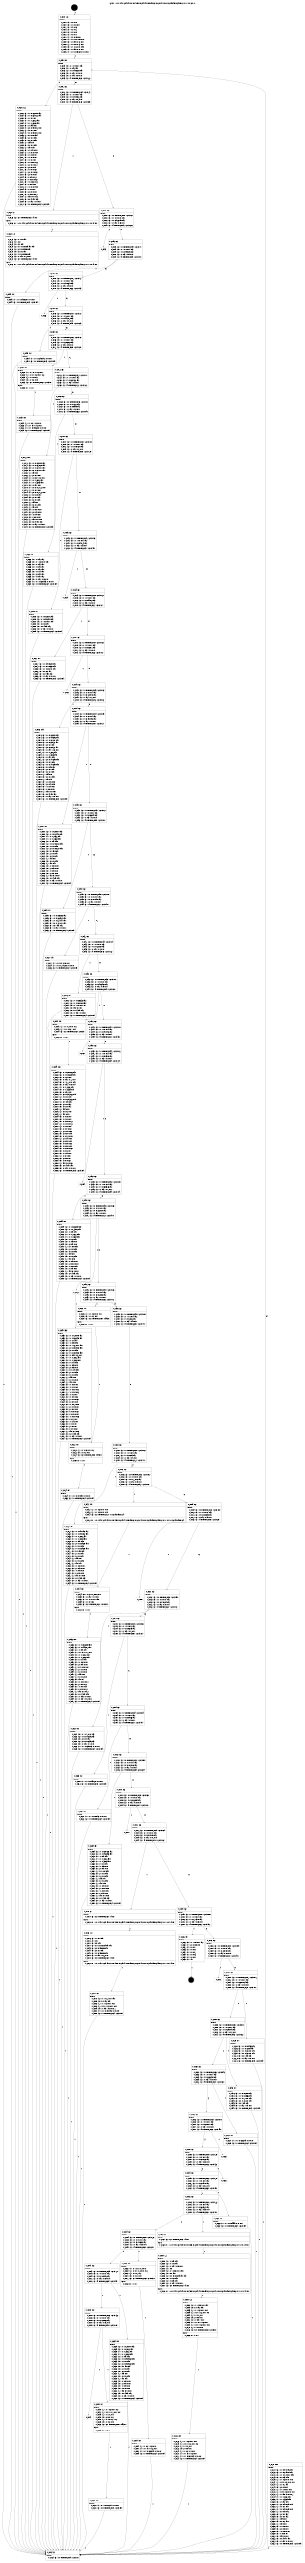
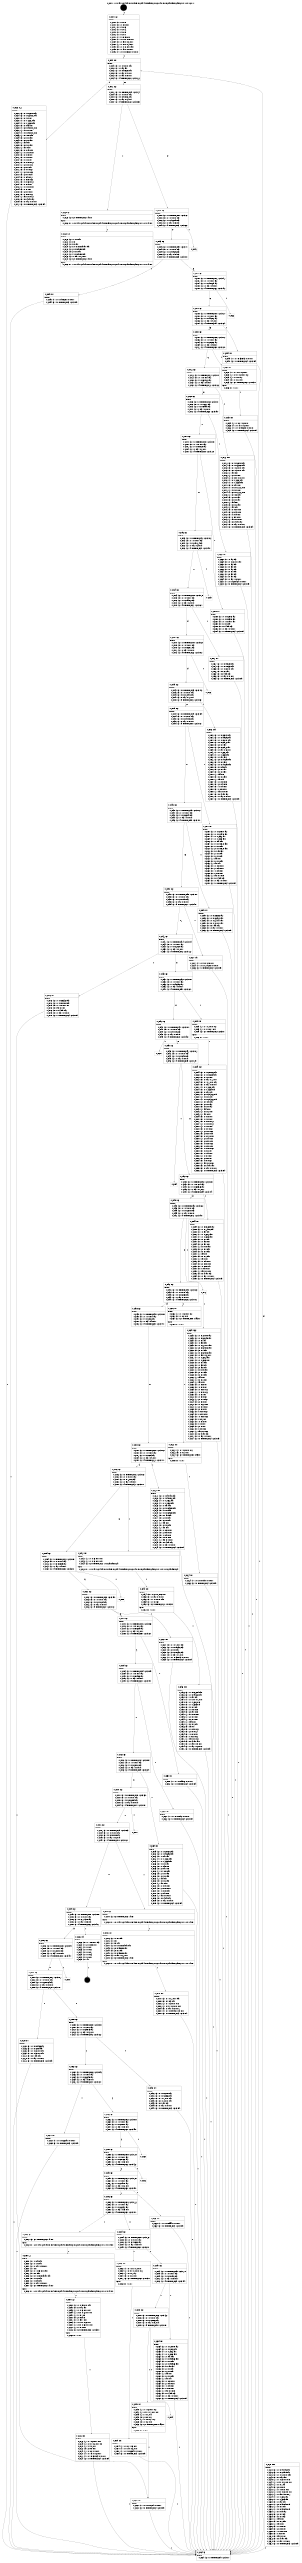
(49, 1778) -> (16, 1794)
